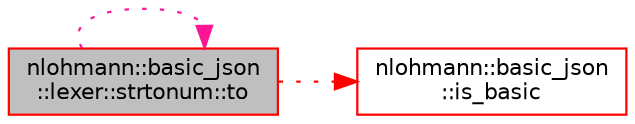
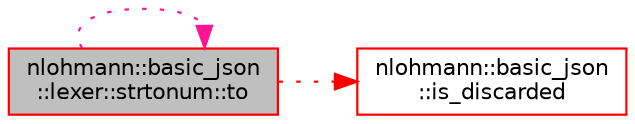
(492, 82) -> (492, 82)
